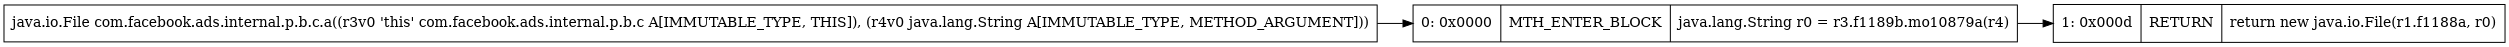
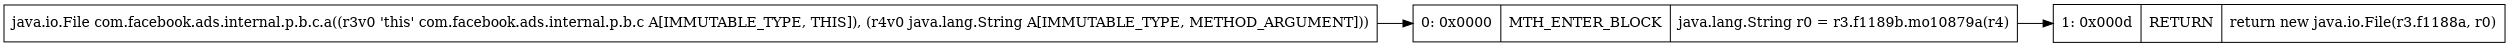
(2363, 23) -> (2363, 23)
